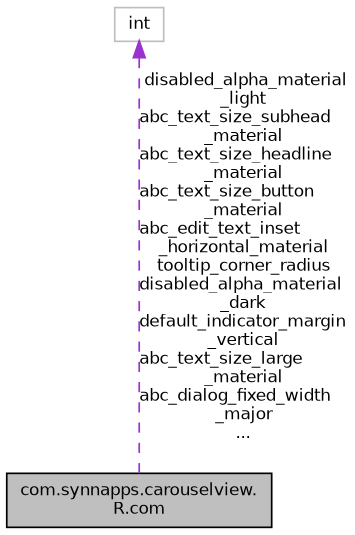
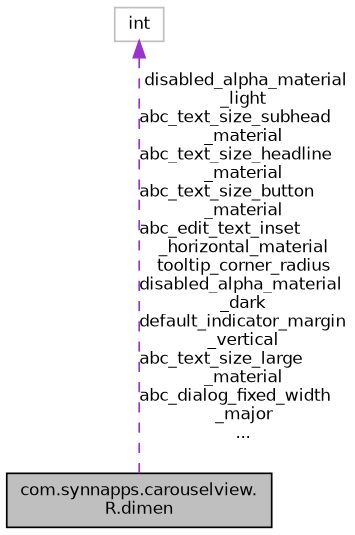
(139, 500) -> (139, 500)
